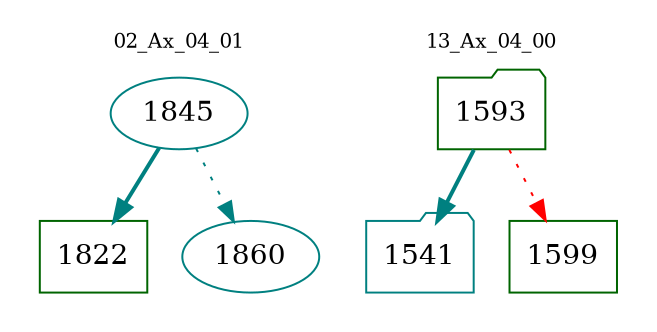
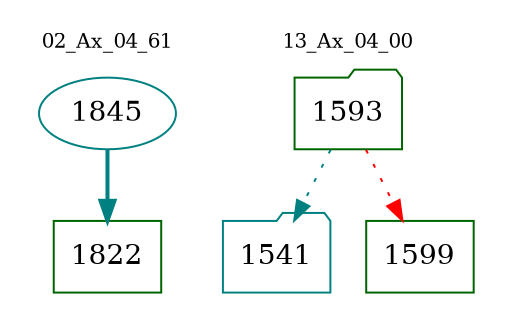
(179, 43) -> (107, 43)
(460, 176) -> (317, 176)
(251, 257) -> none
